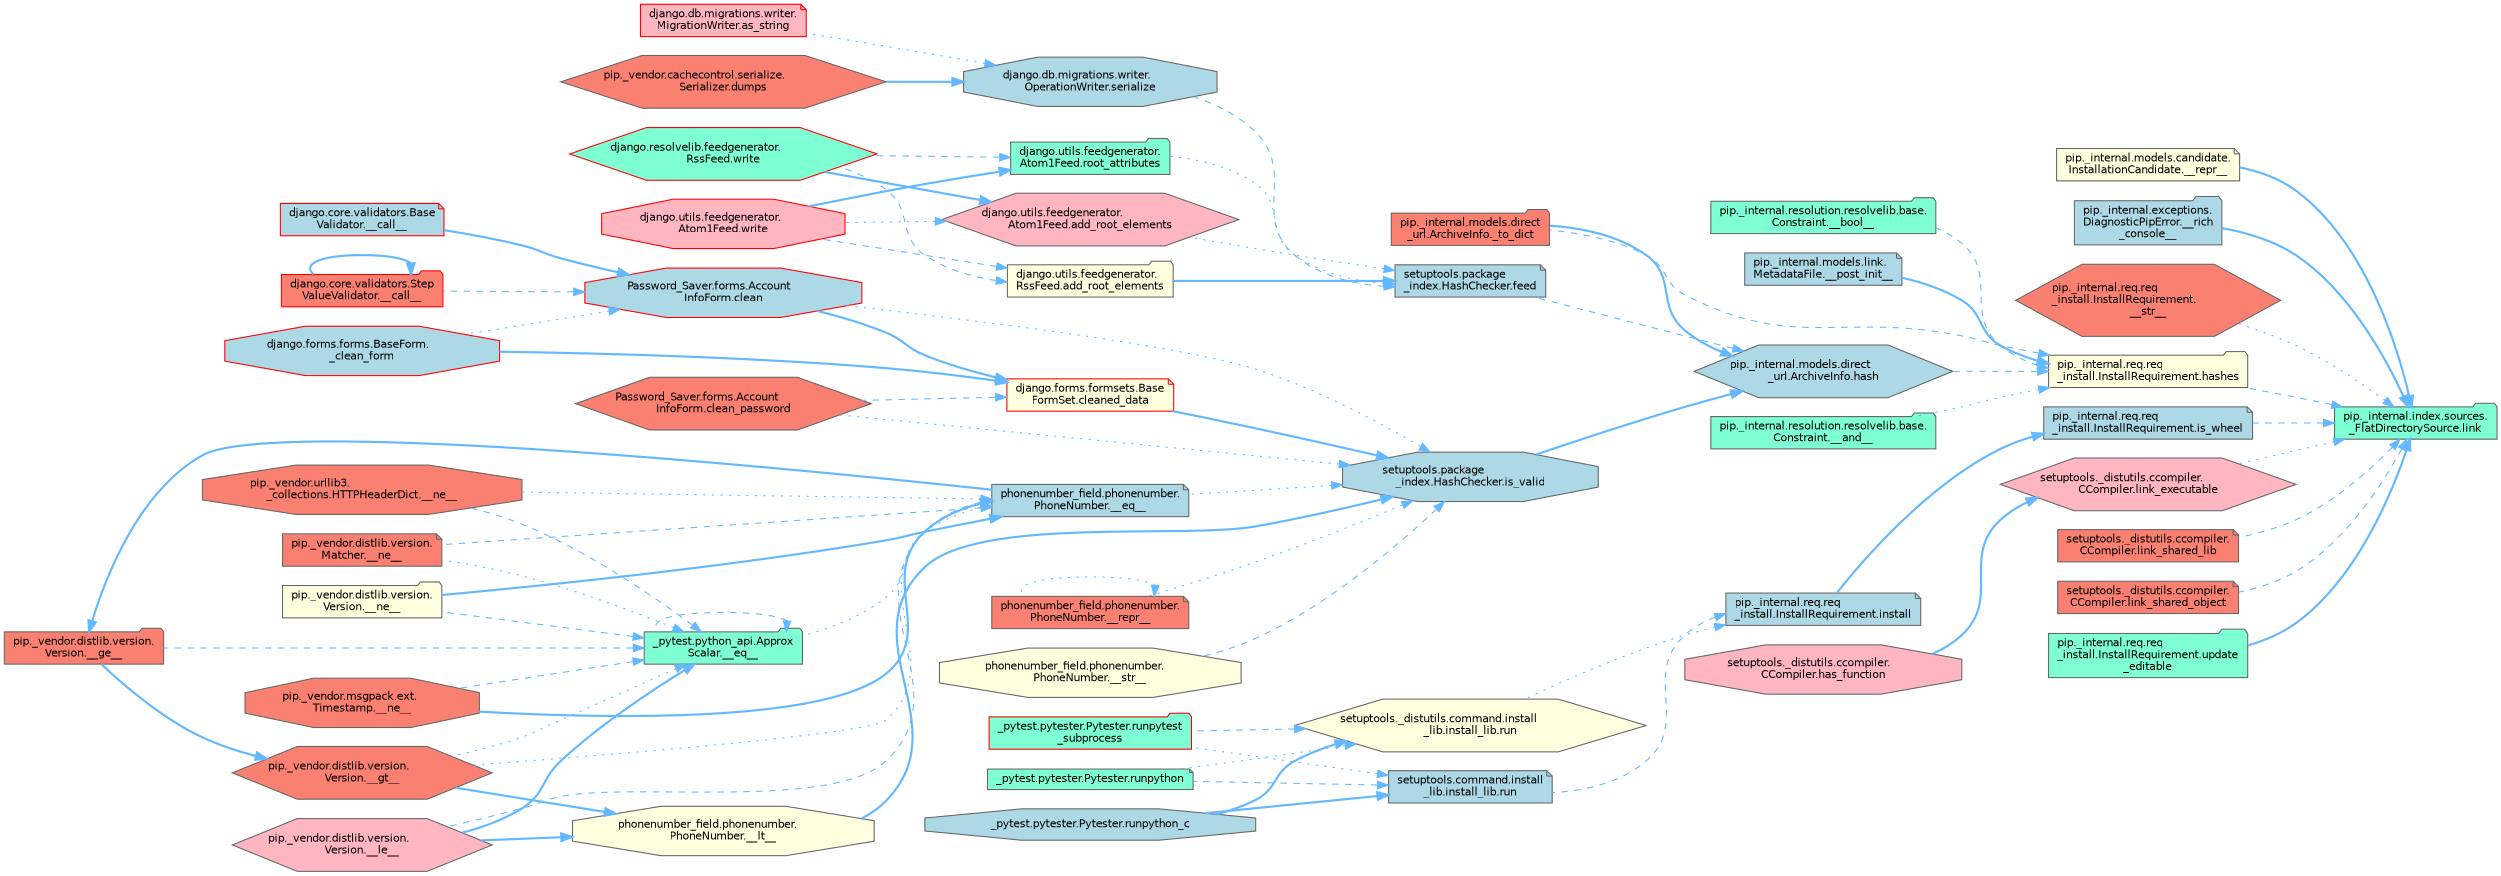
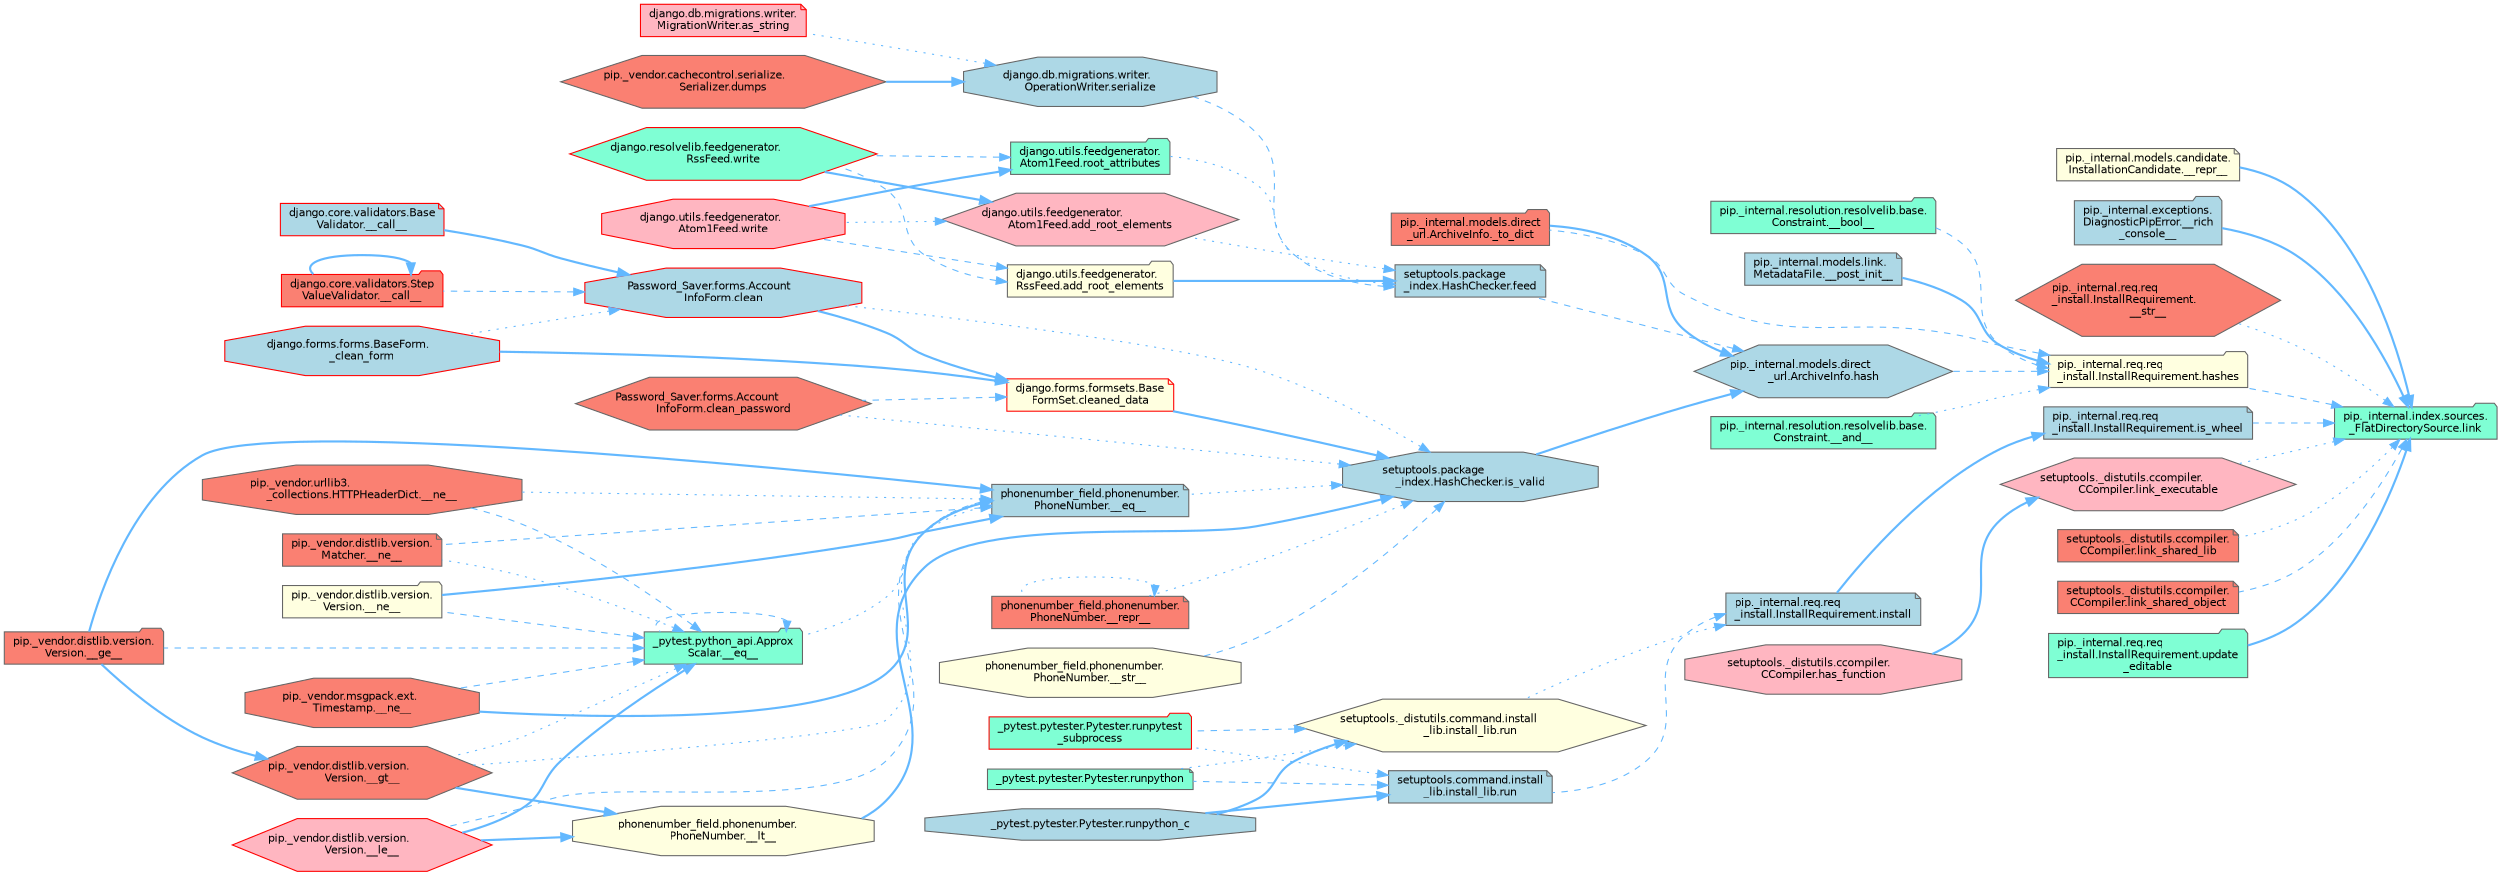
(495, 447) -> (485, 447)
(2323, 505) -> (2323, 505)
(362, 845) -> (362, 845)
